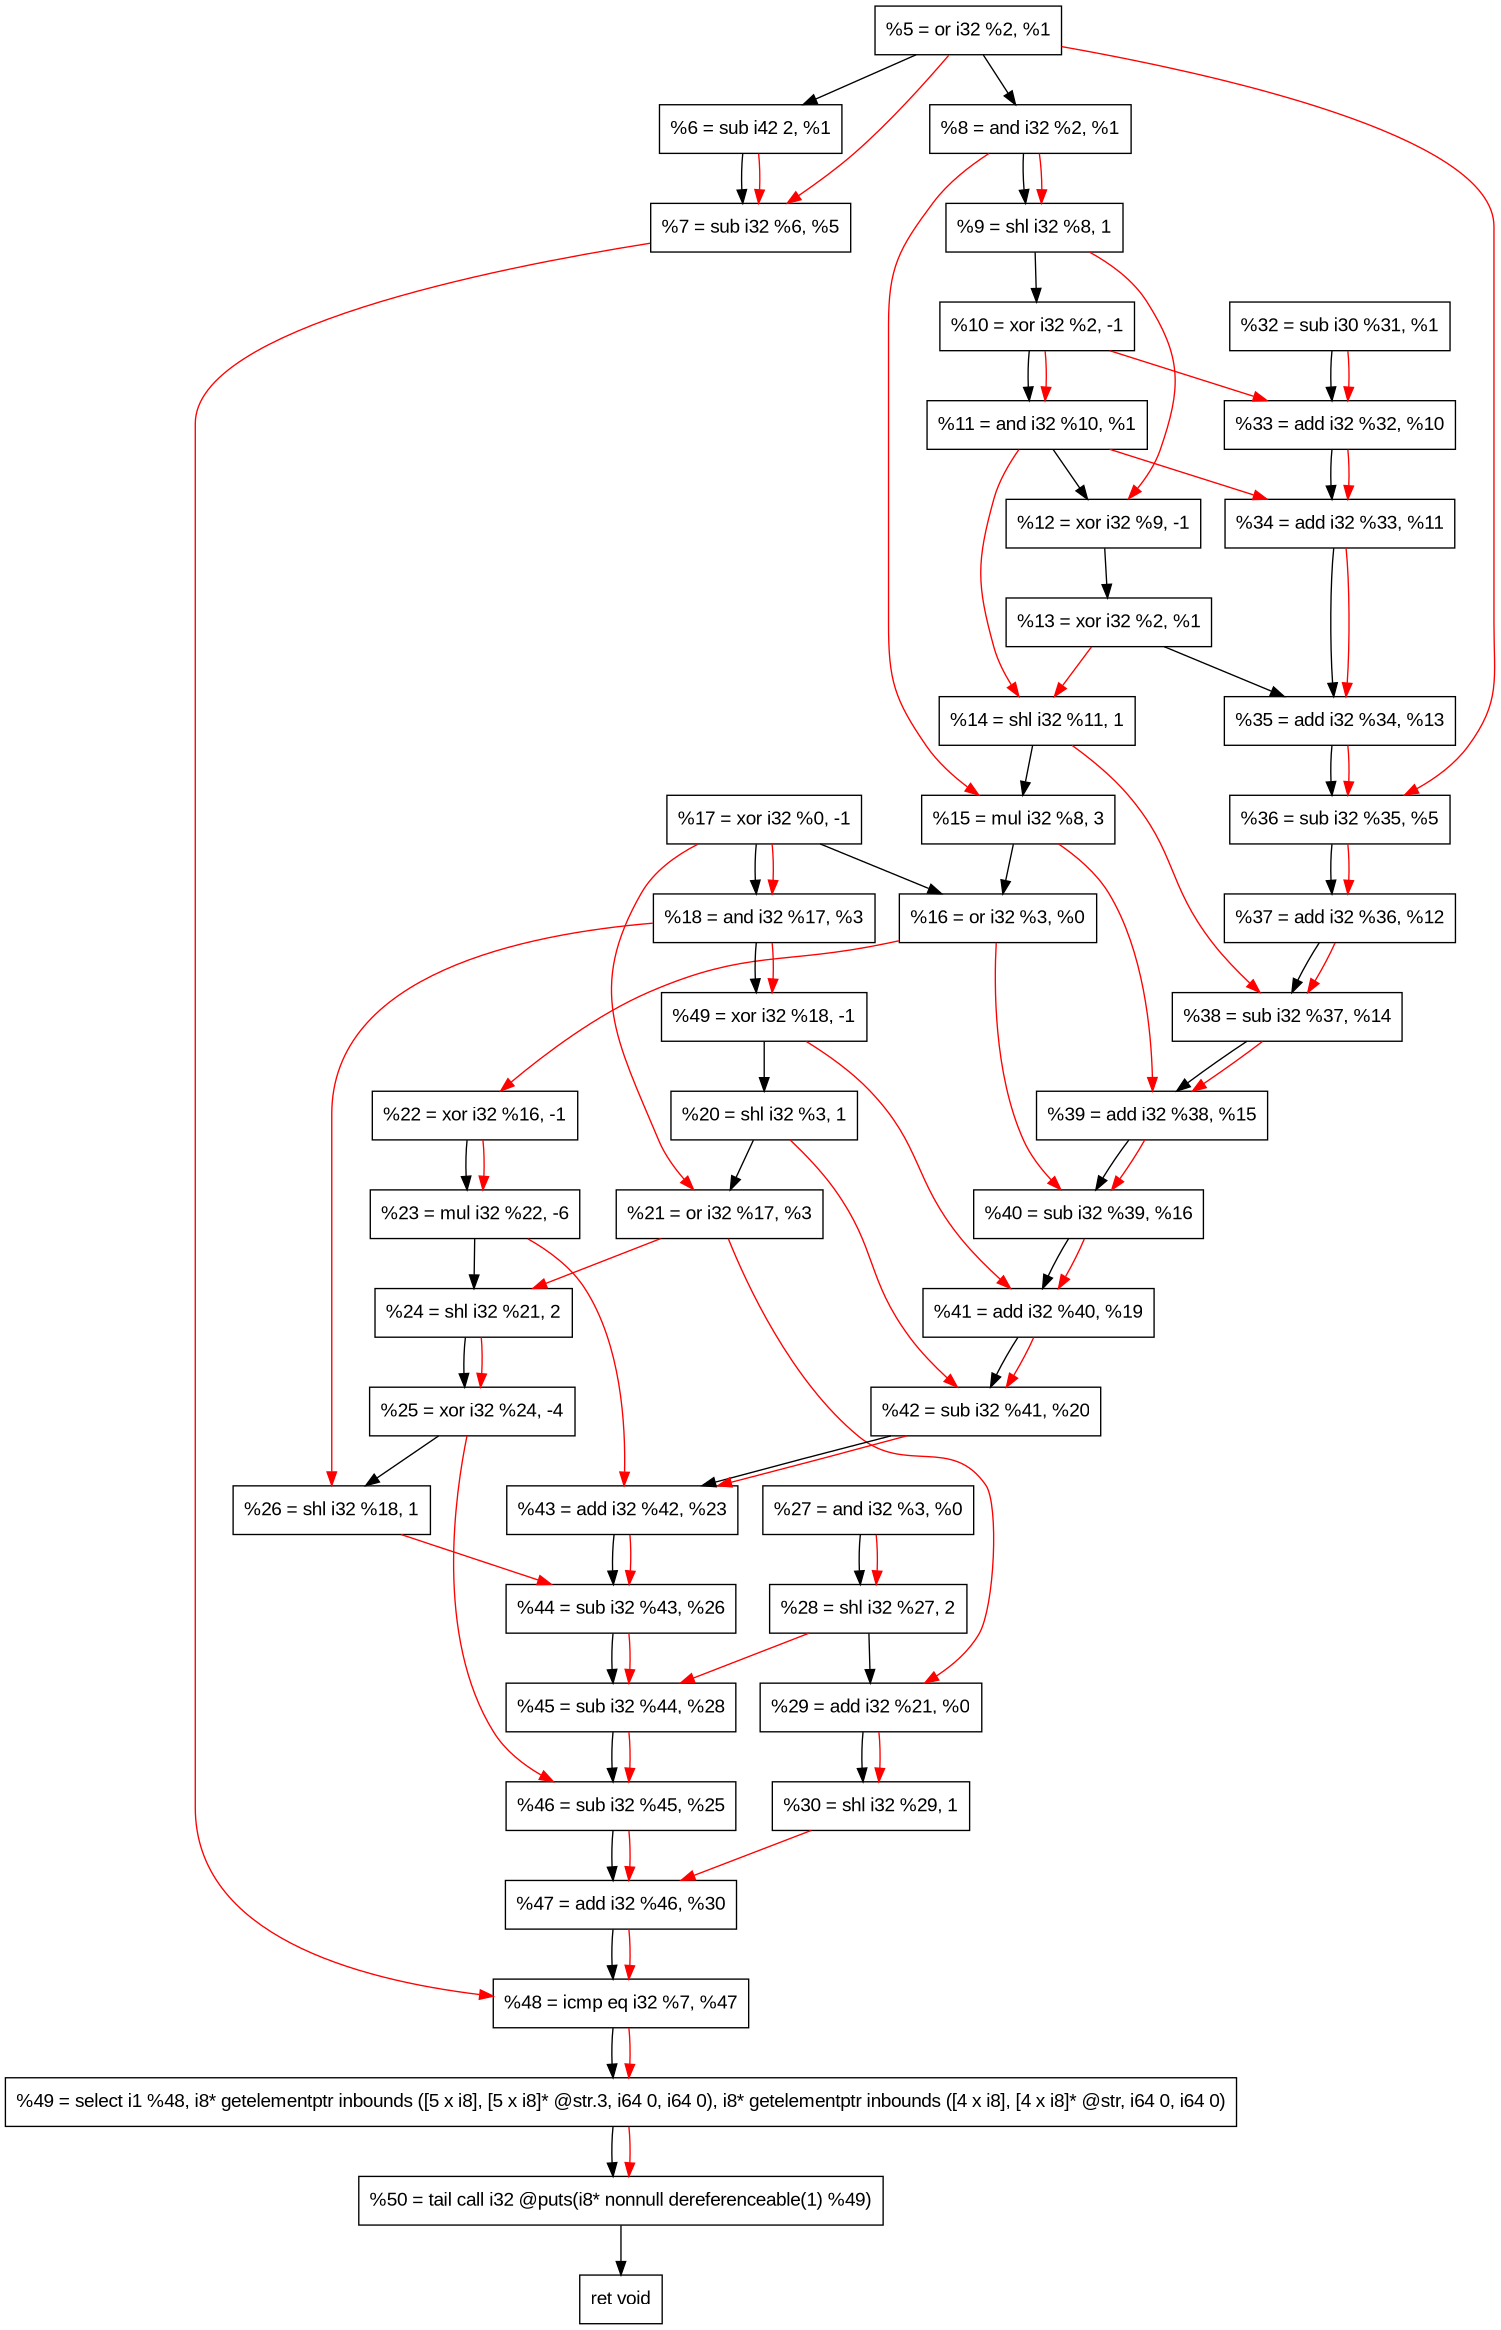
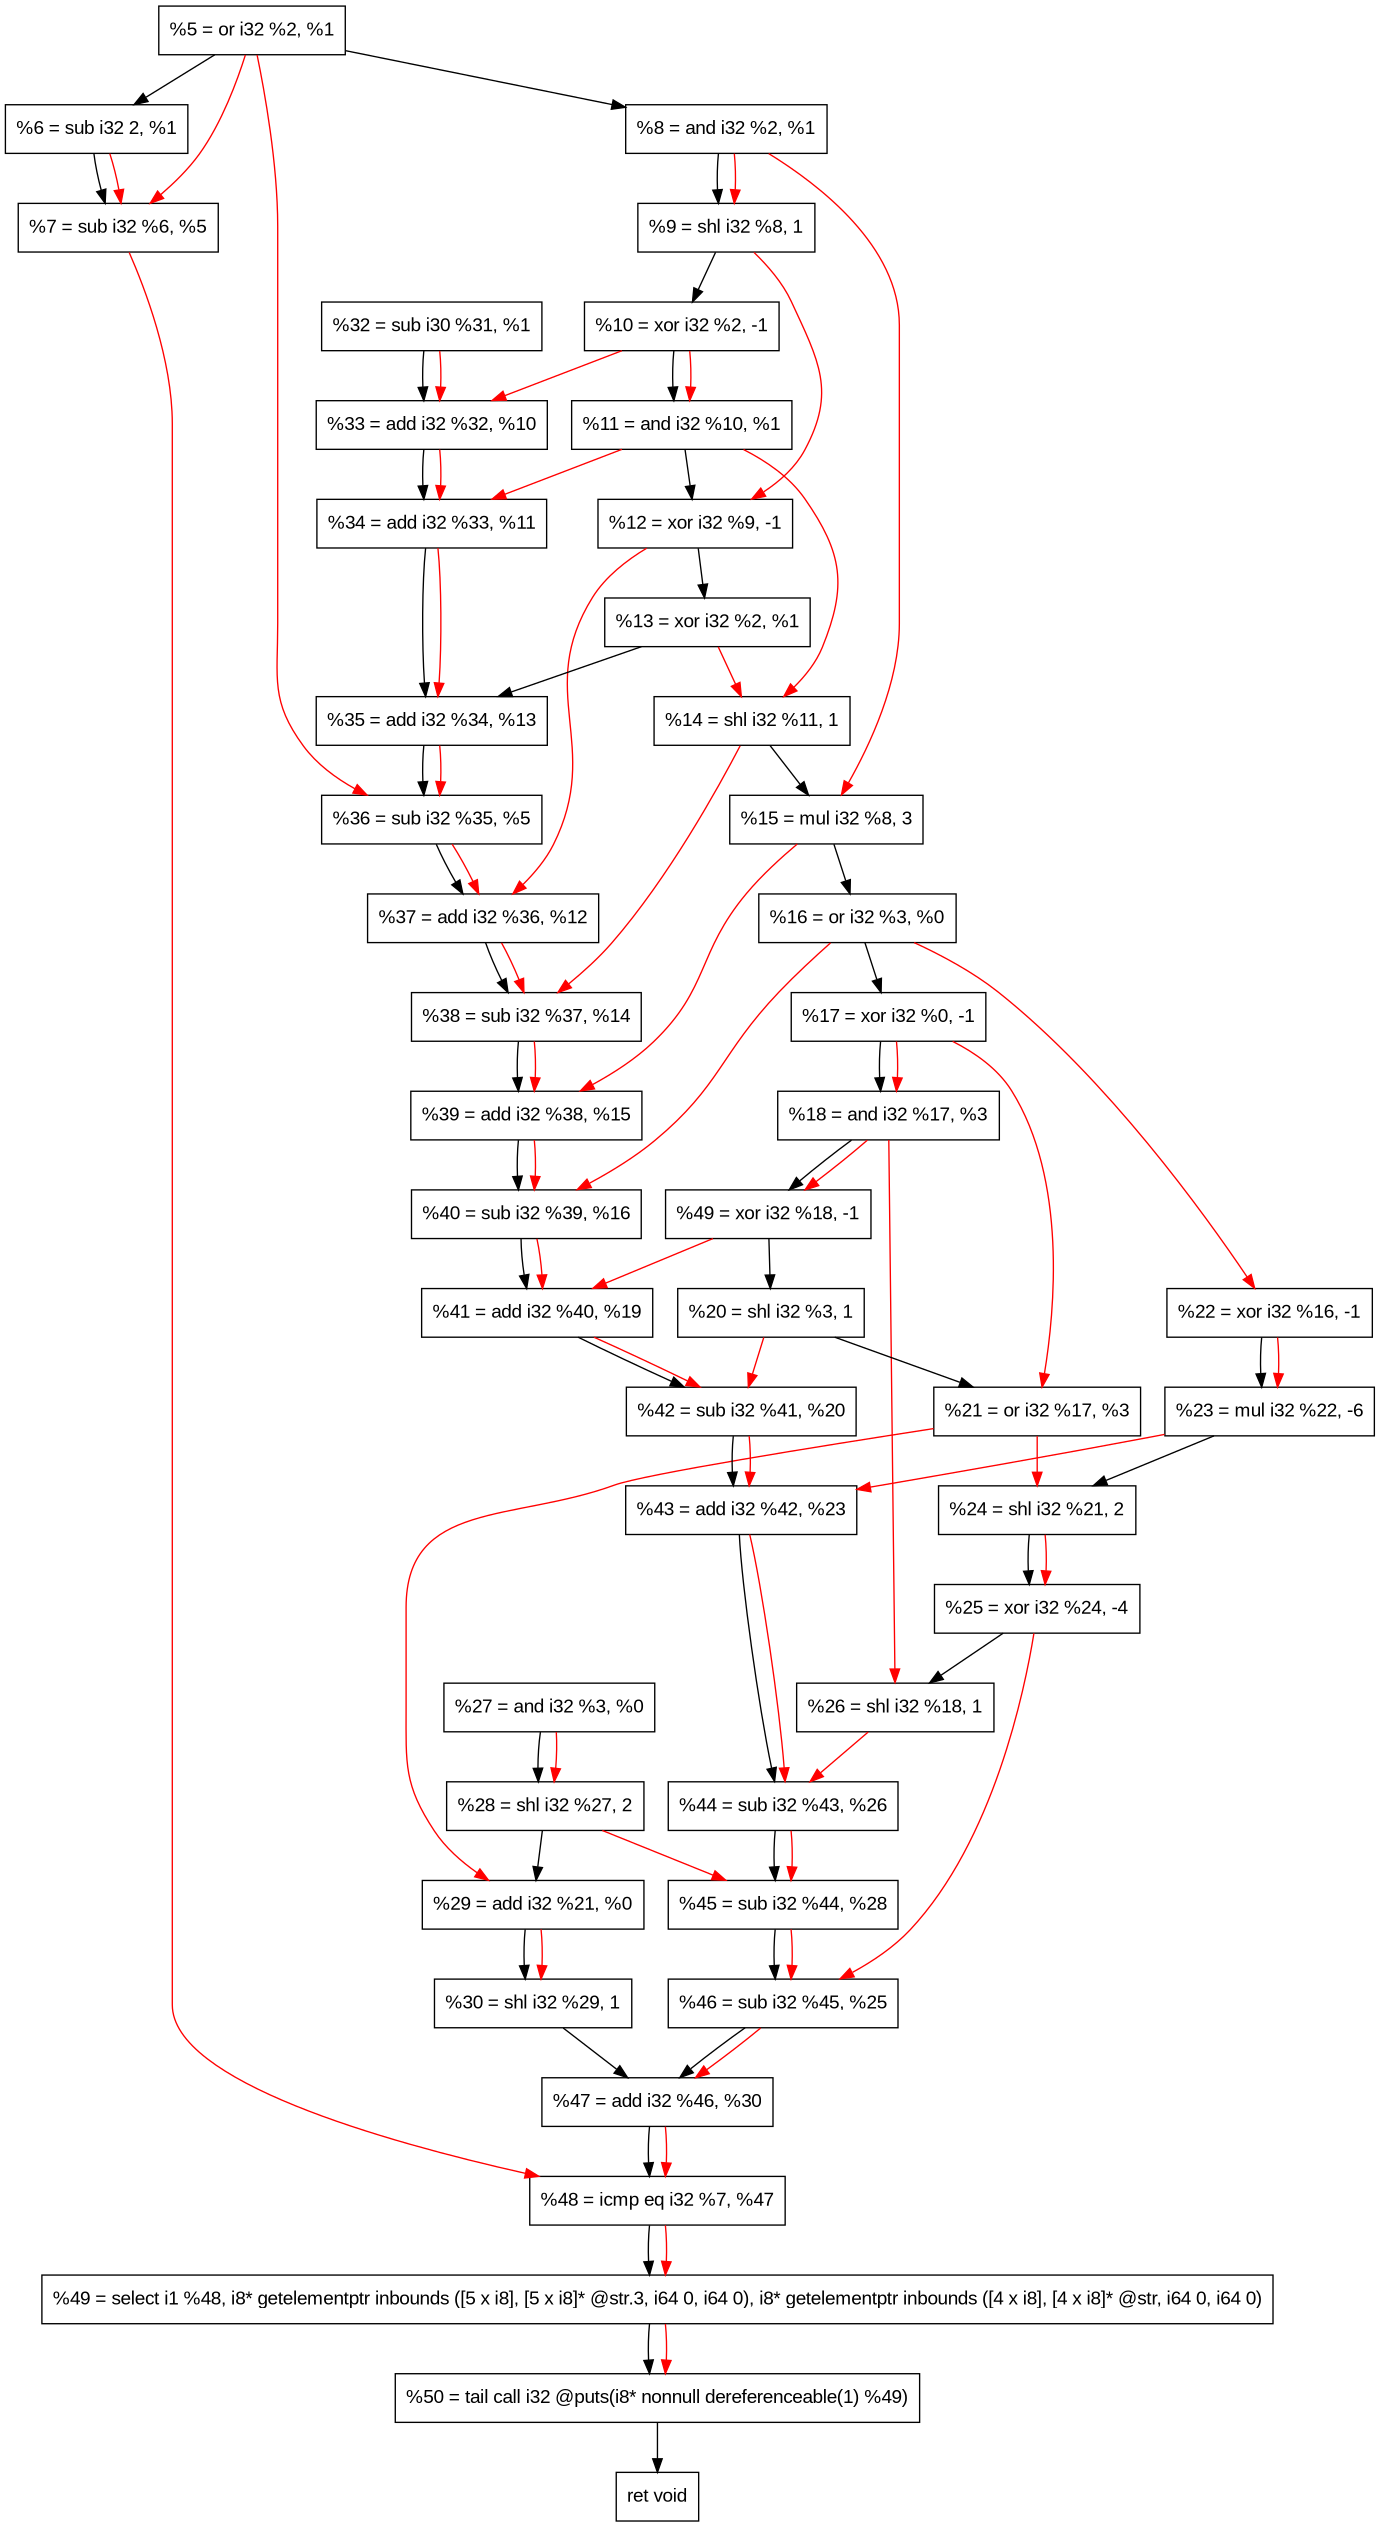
(751, 129) -> (97, 129)
none -> (569, 708)
(874, 866) -> (871, 961)
(753, 1853) -> (590, 2049)
